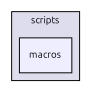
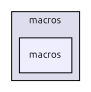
(46, 21) -> (46, 21)
